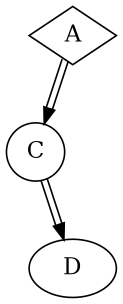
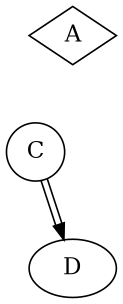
(57, 84) -> none
